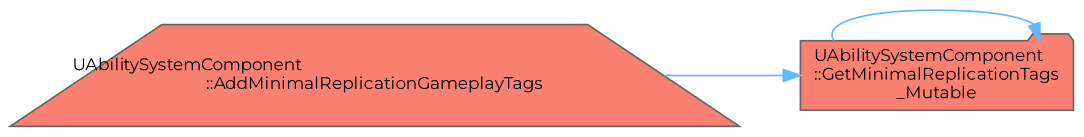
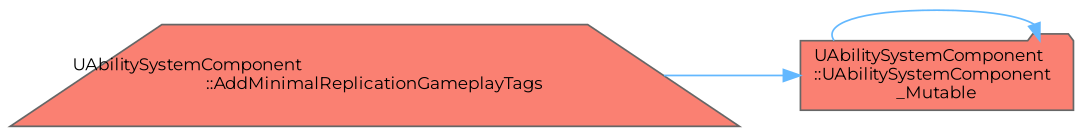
(937, 75) -> (937, 75)
